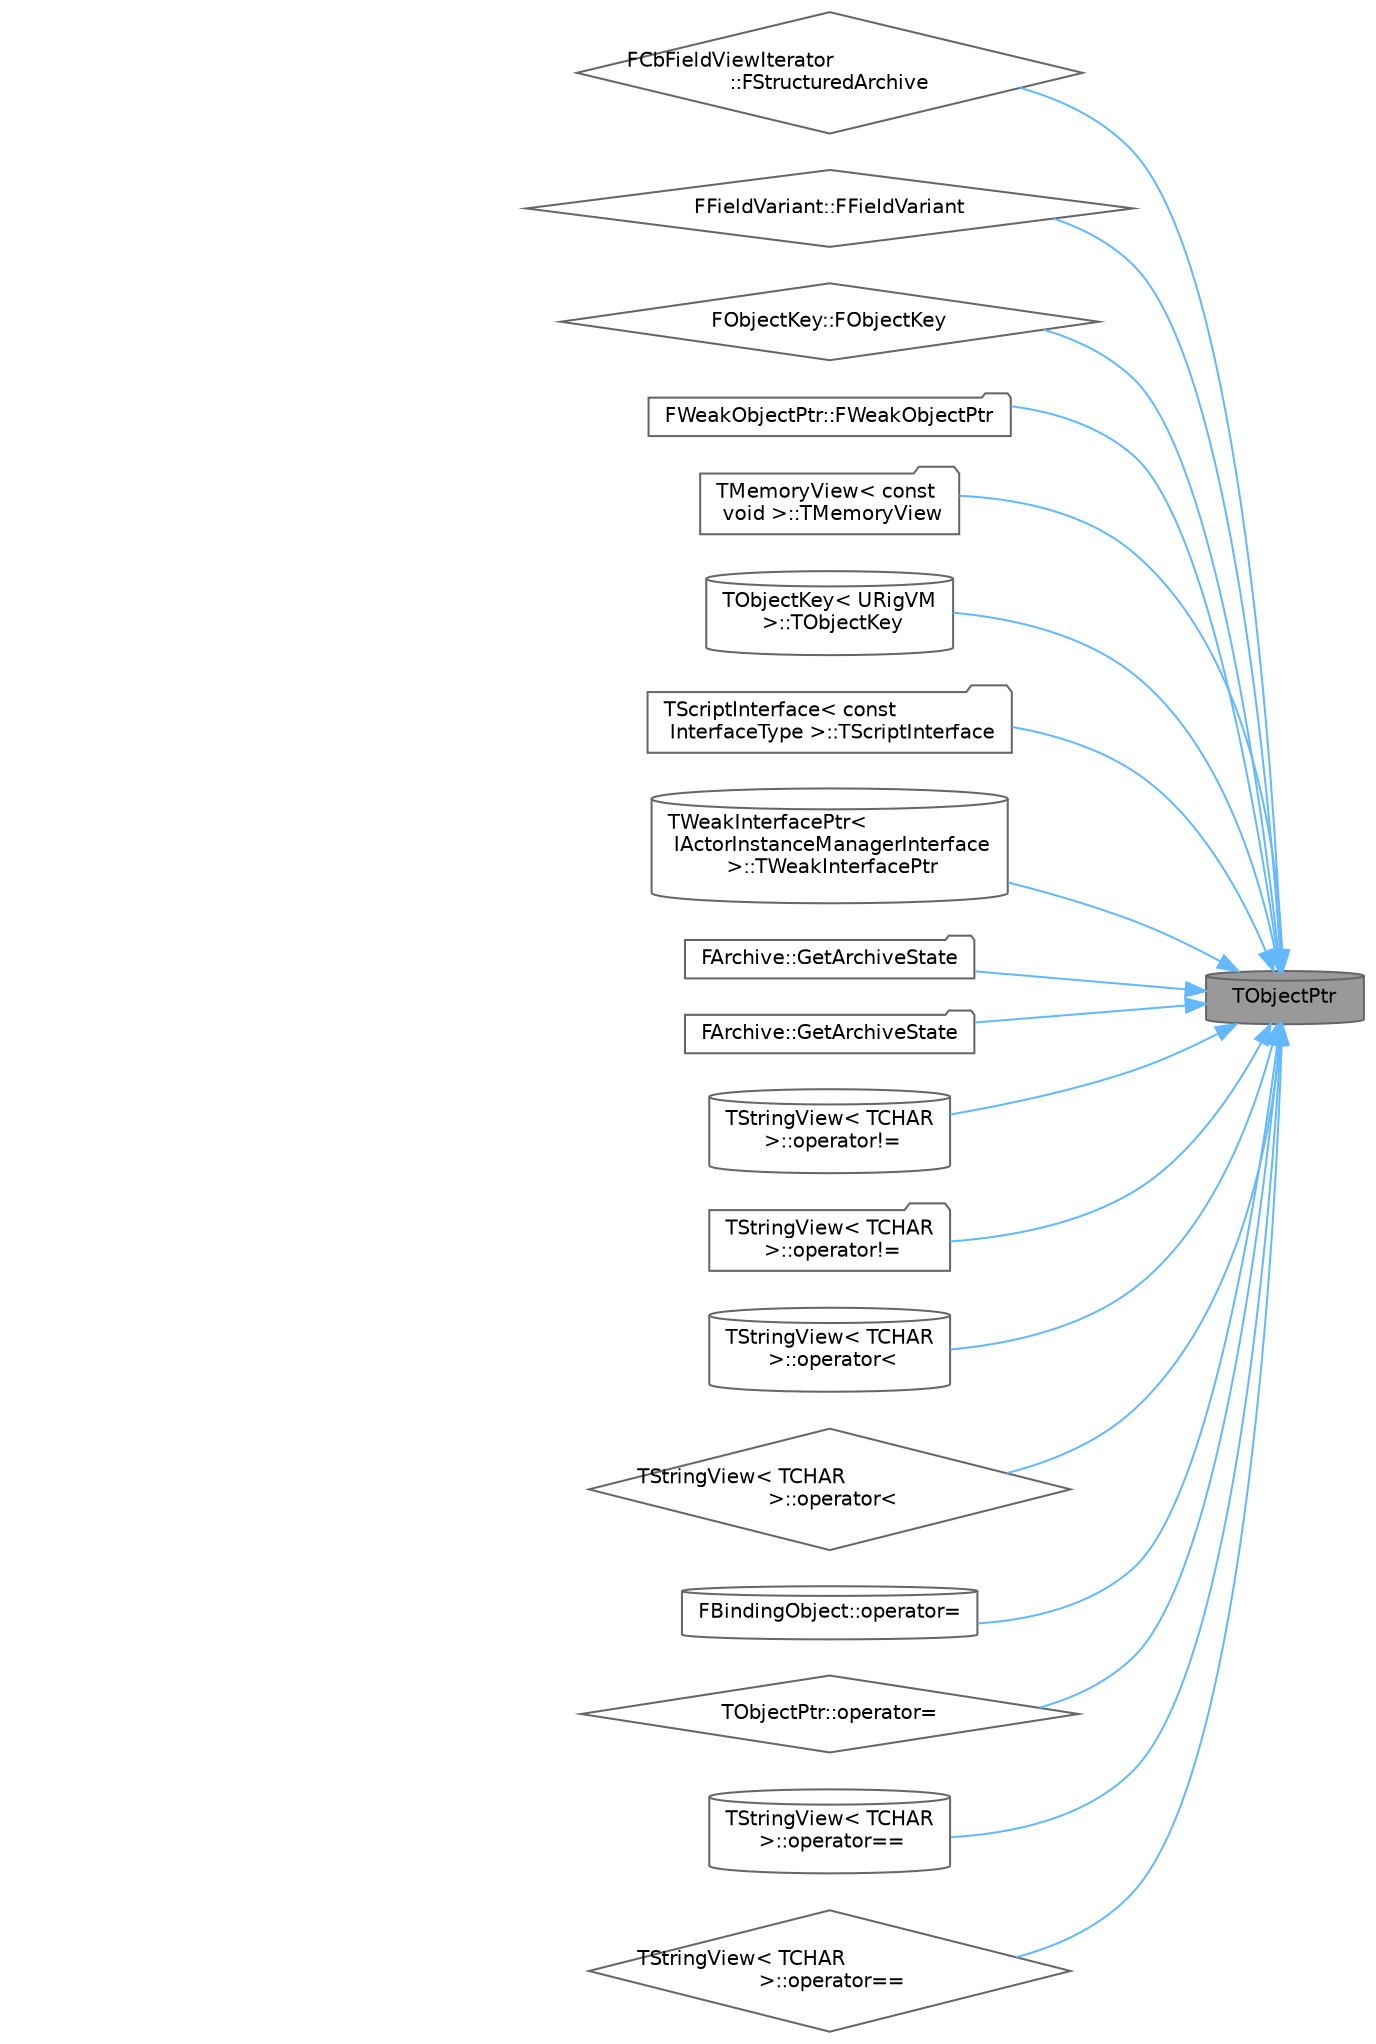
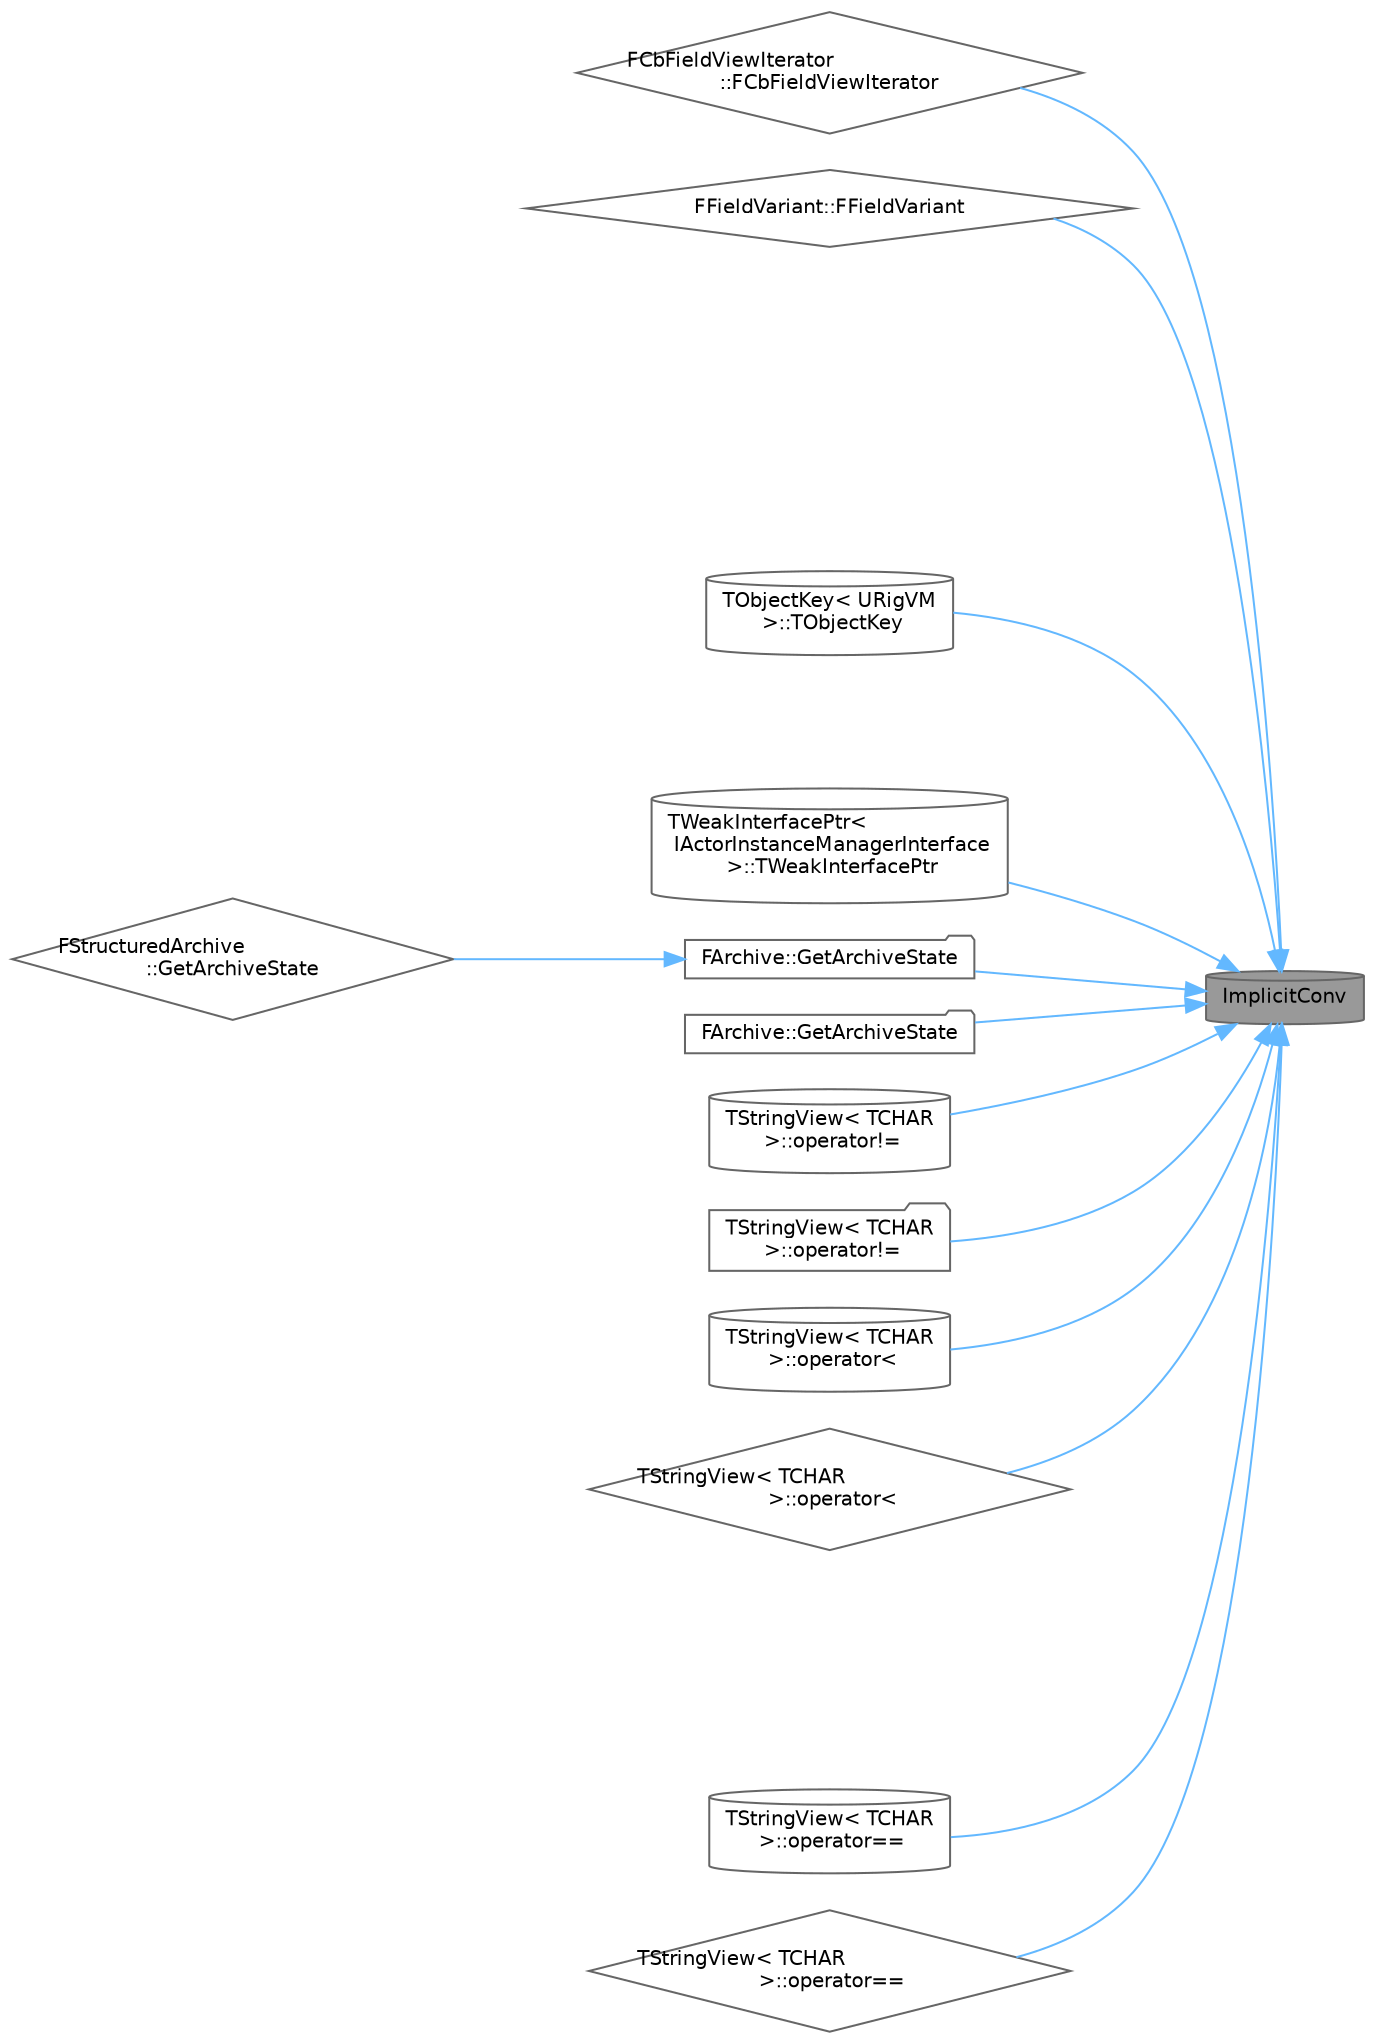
(830, 73) -> (830, 73)
(830, 322) -> none
(830, 417) -> none
(830, 504) -> none
(830, 722) -> none
none -> (233, 959)
(1285, 998) -> (1285, 998)
(830, 1613) -> none
(830, 1714) -> none
